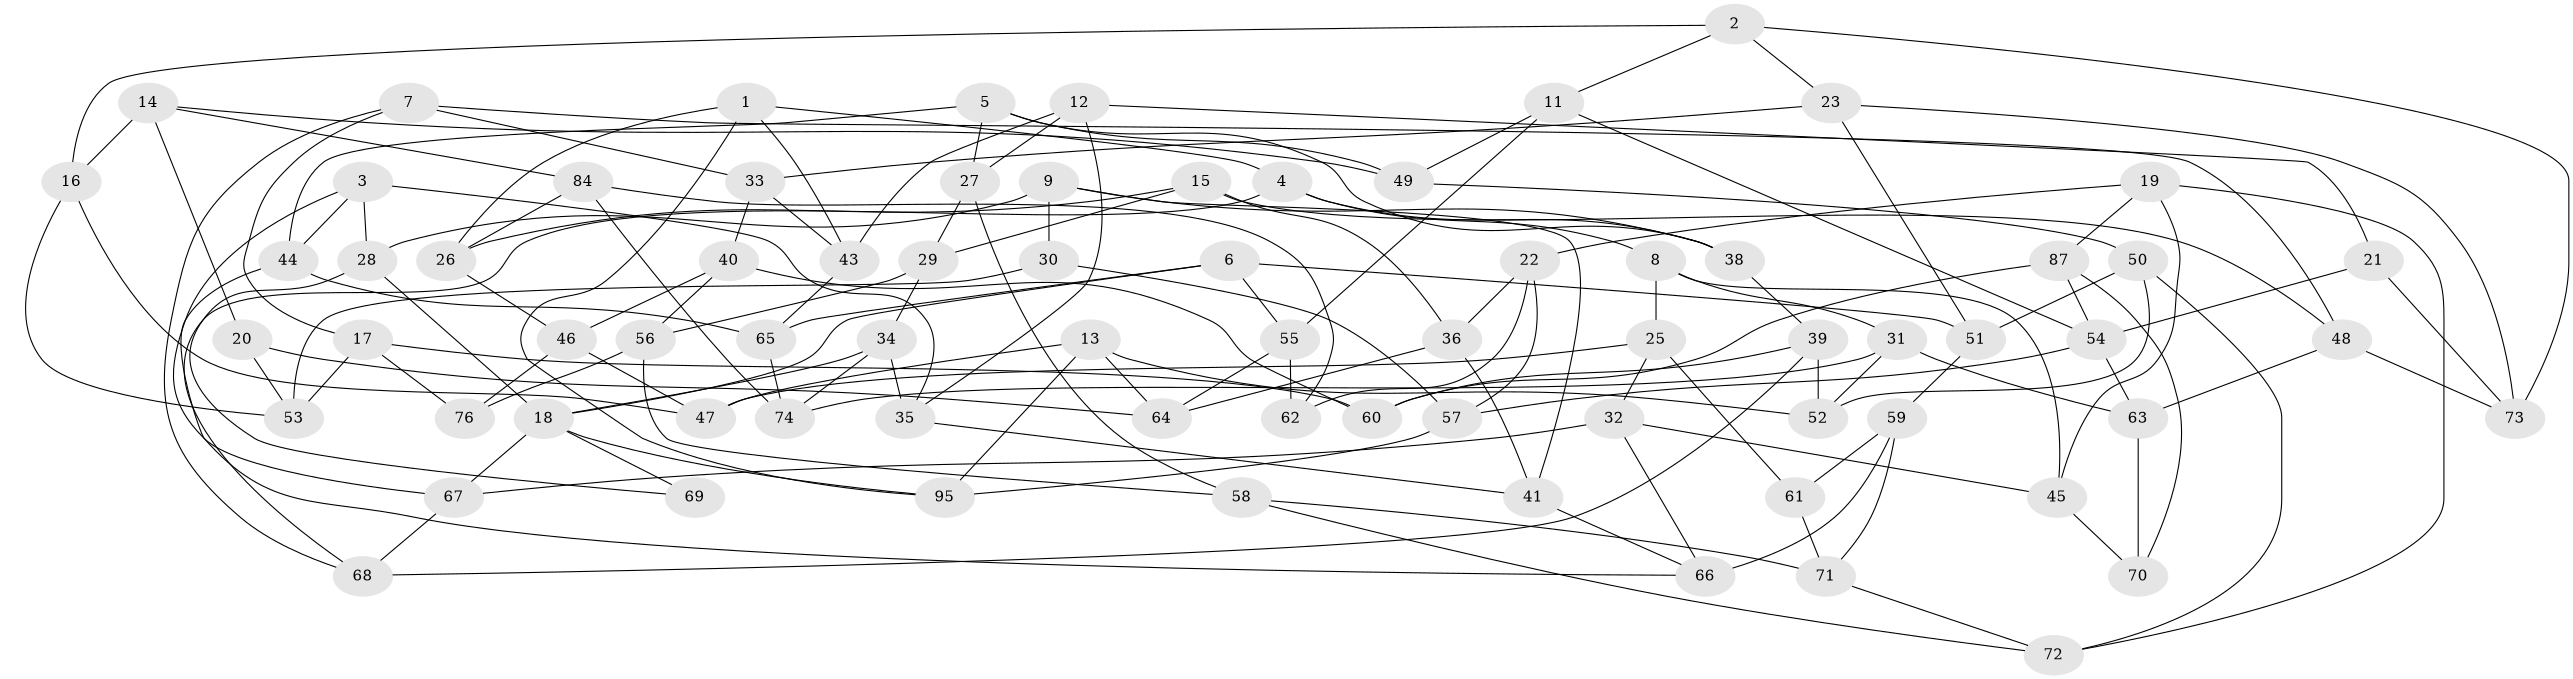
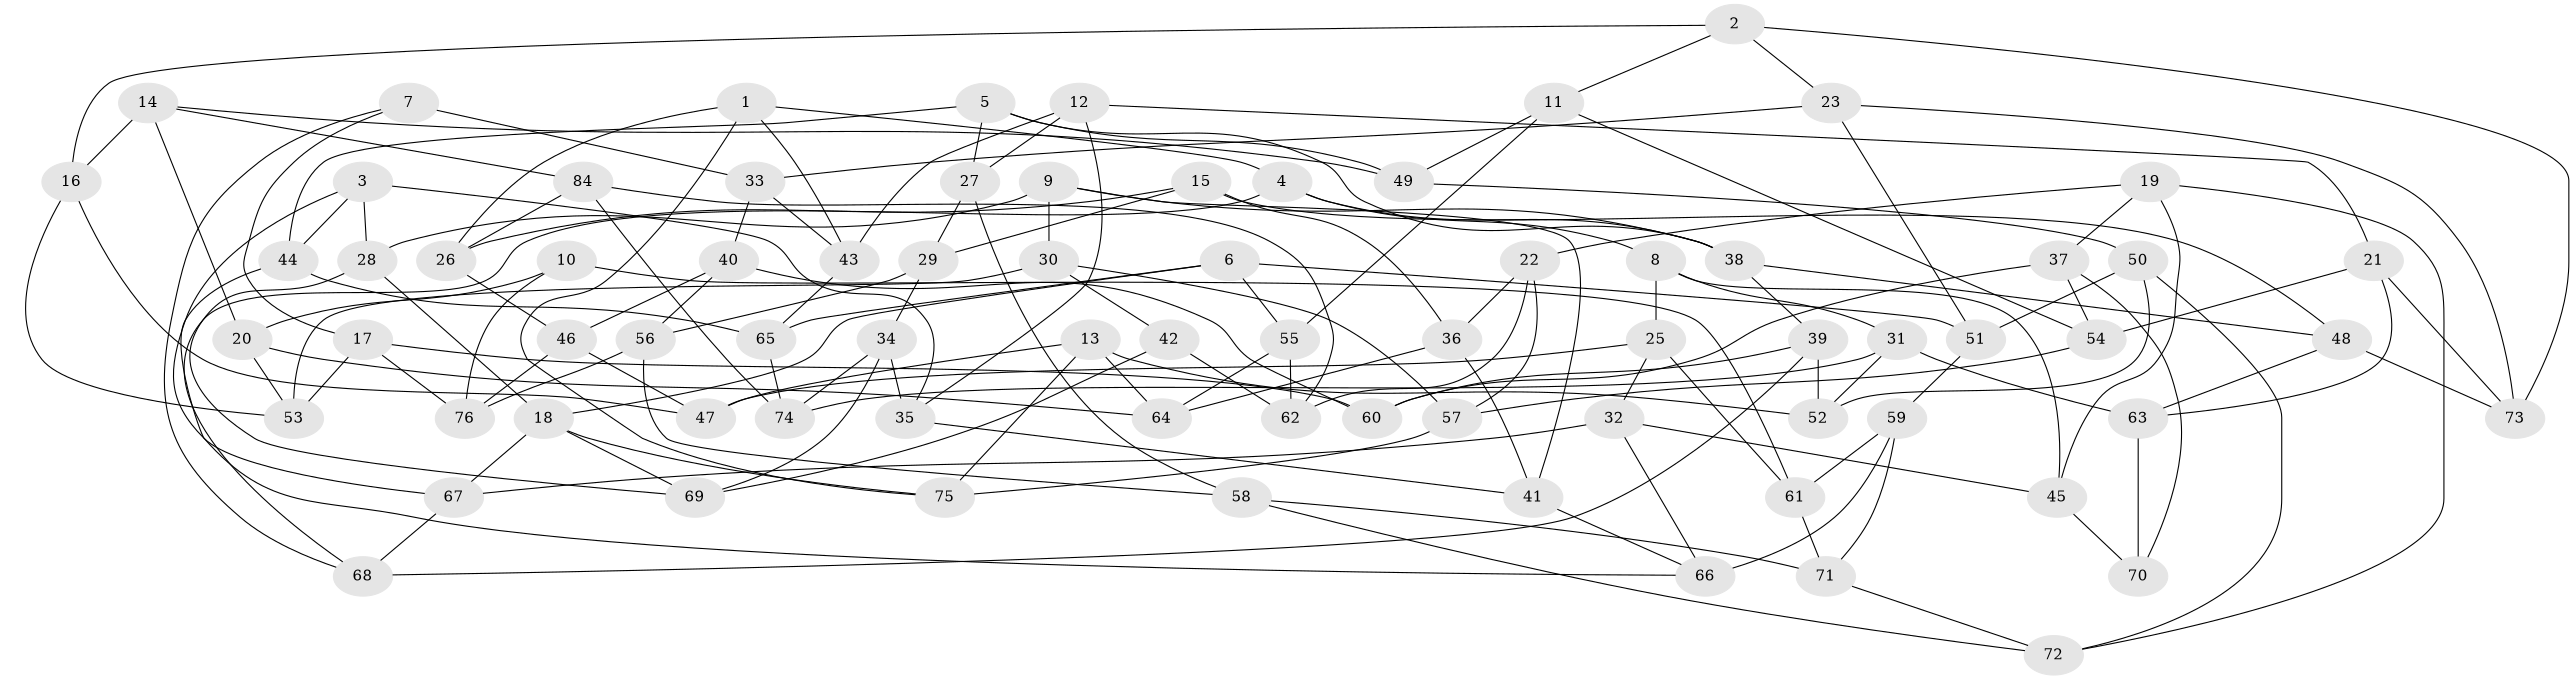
(1325, 129) -> (2038, 300)
none -> (567, 261)
(2059, 261) -> (2059, 261)
none -> (1169, 340)
(718, 386) -> (817, 444)
(2123, 390) -> (2319, 390)
(945, 498) -> (945, 498)
